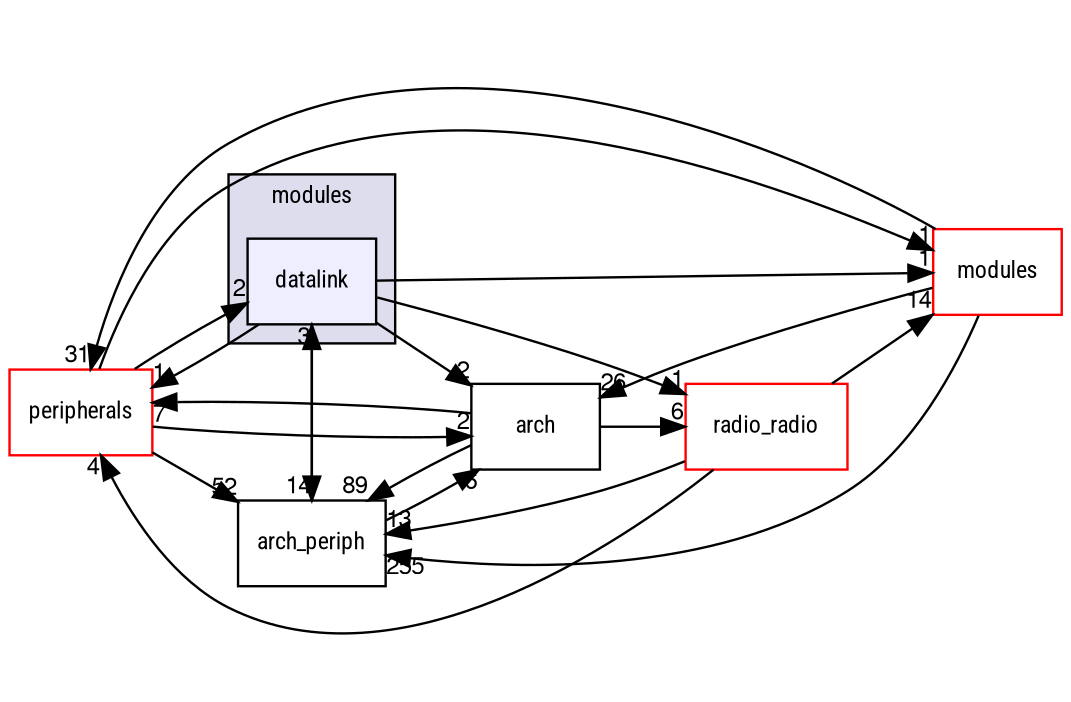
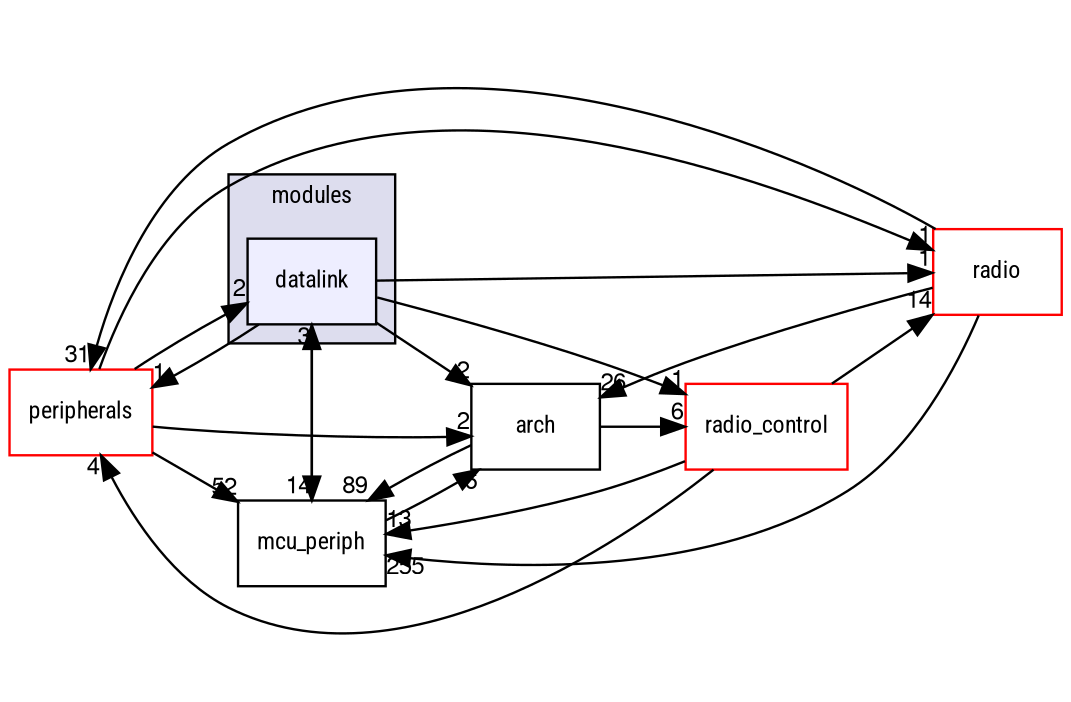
(997, 272) -> (997, 272)
(332, 404) -> none
(767, 427) -> (767, 427)
(312, 543) -> (312, 543)
